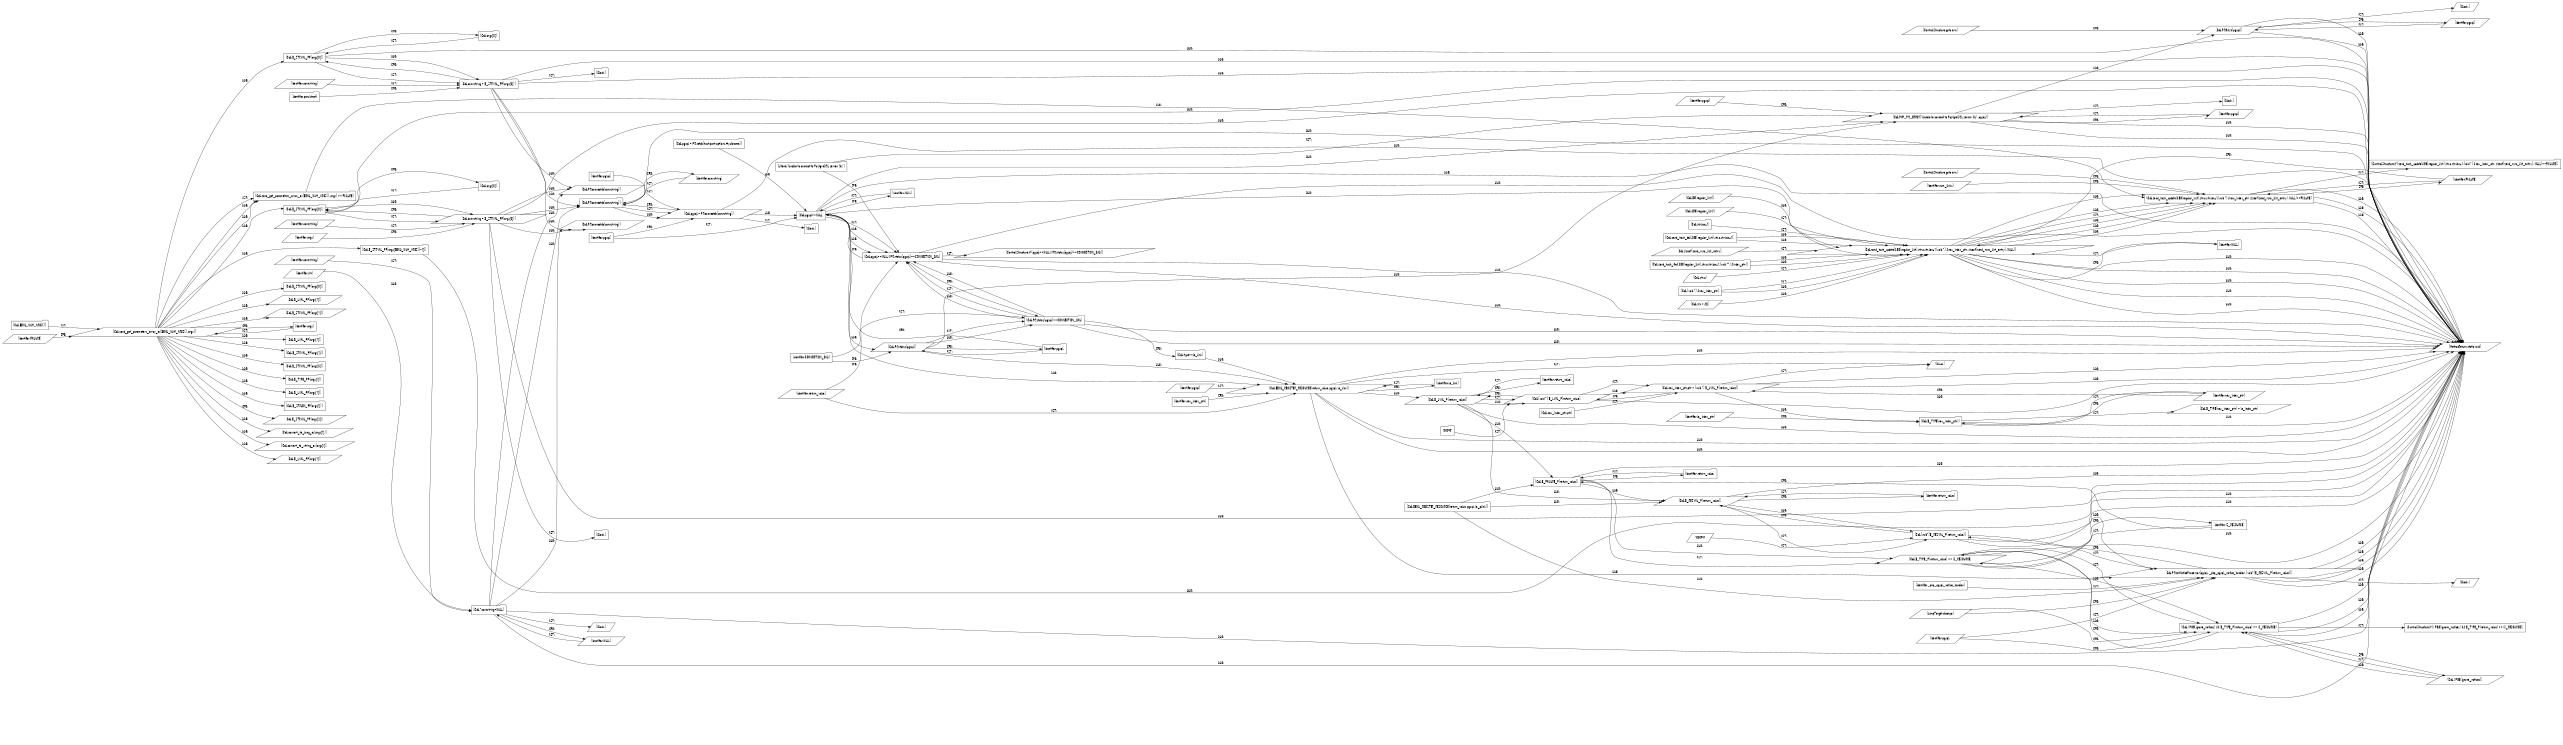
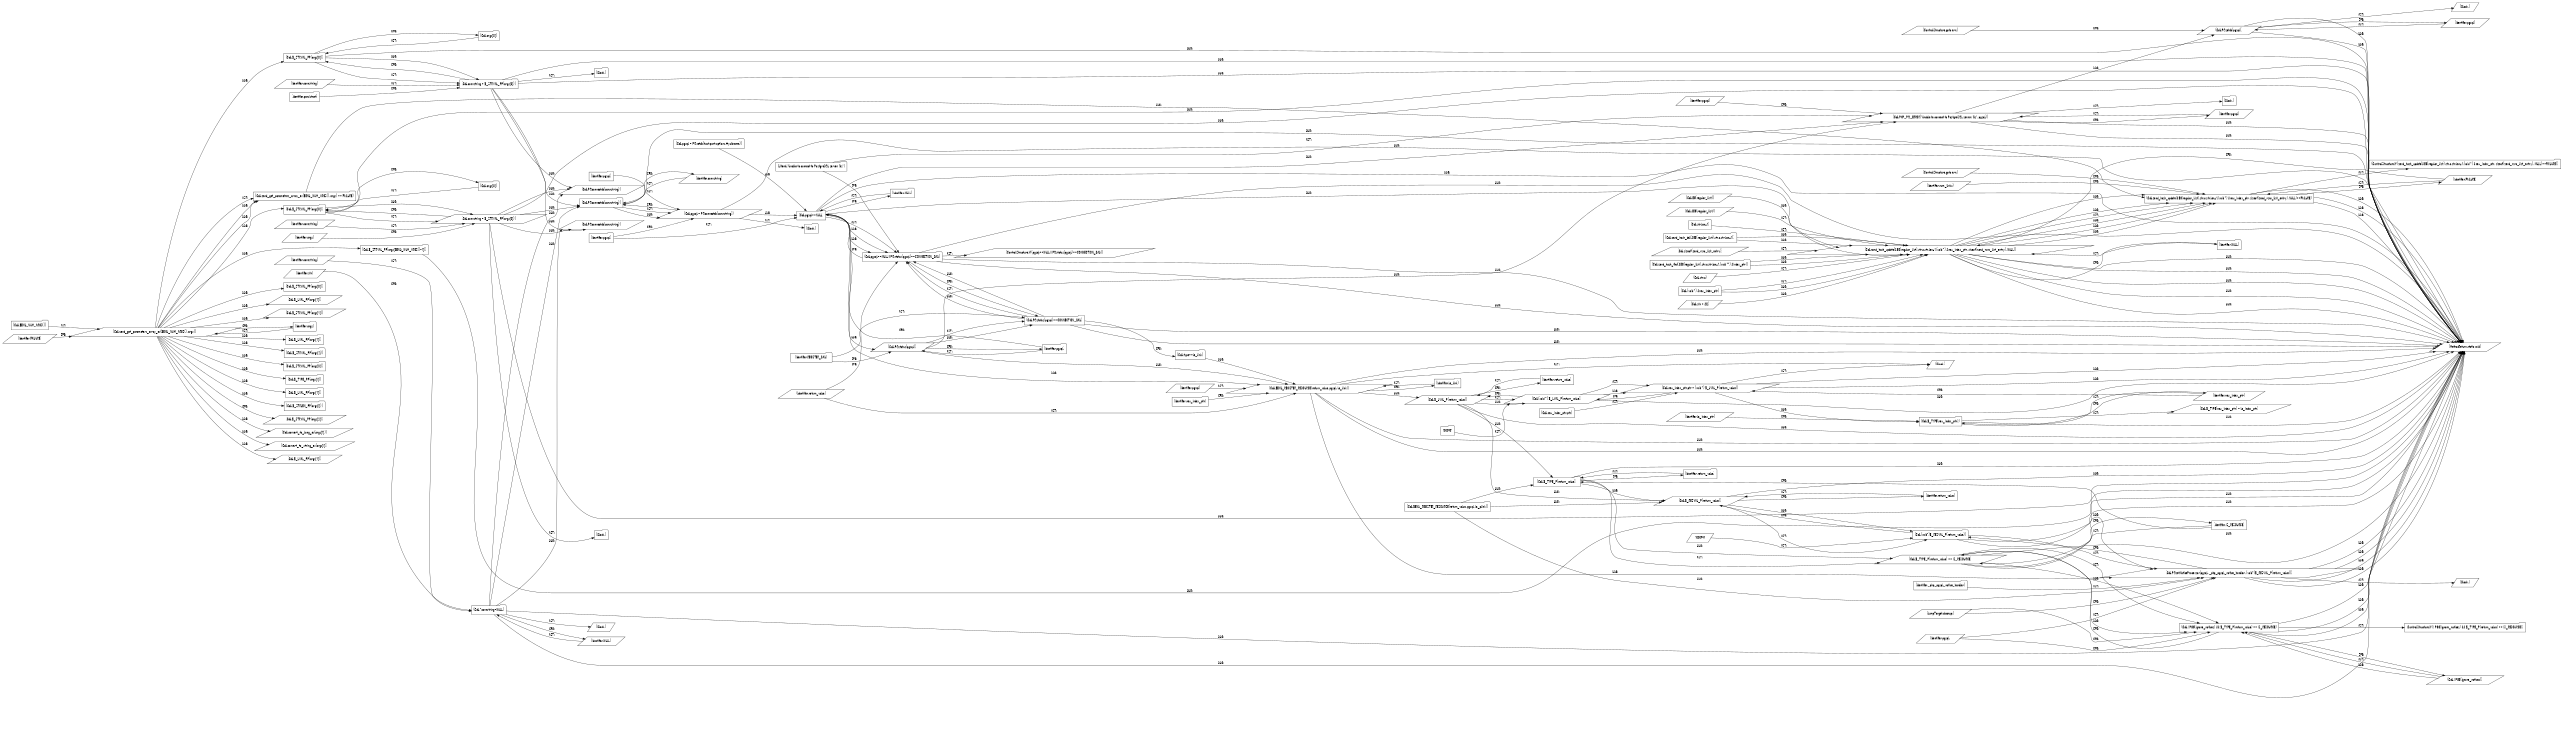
(2229, 30) -> (2229, 30)
(394, 284) -> (394, 284)
(811, 358) -> (811, 358)
(1557, 482) -> (1557, 482)
